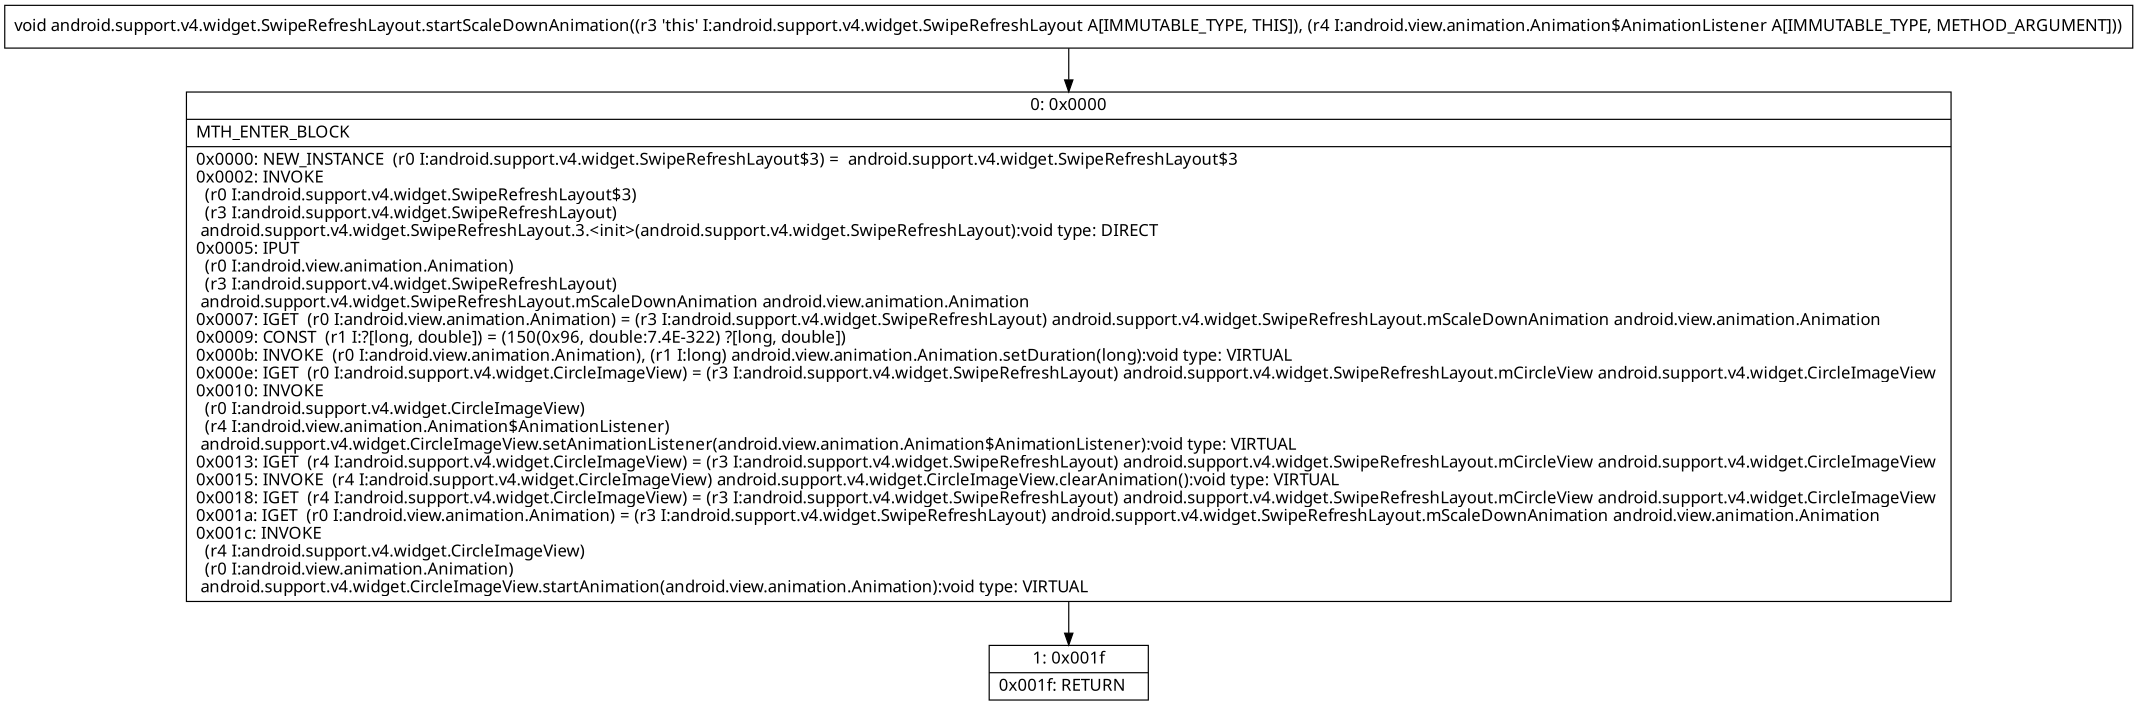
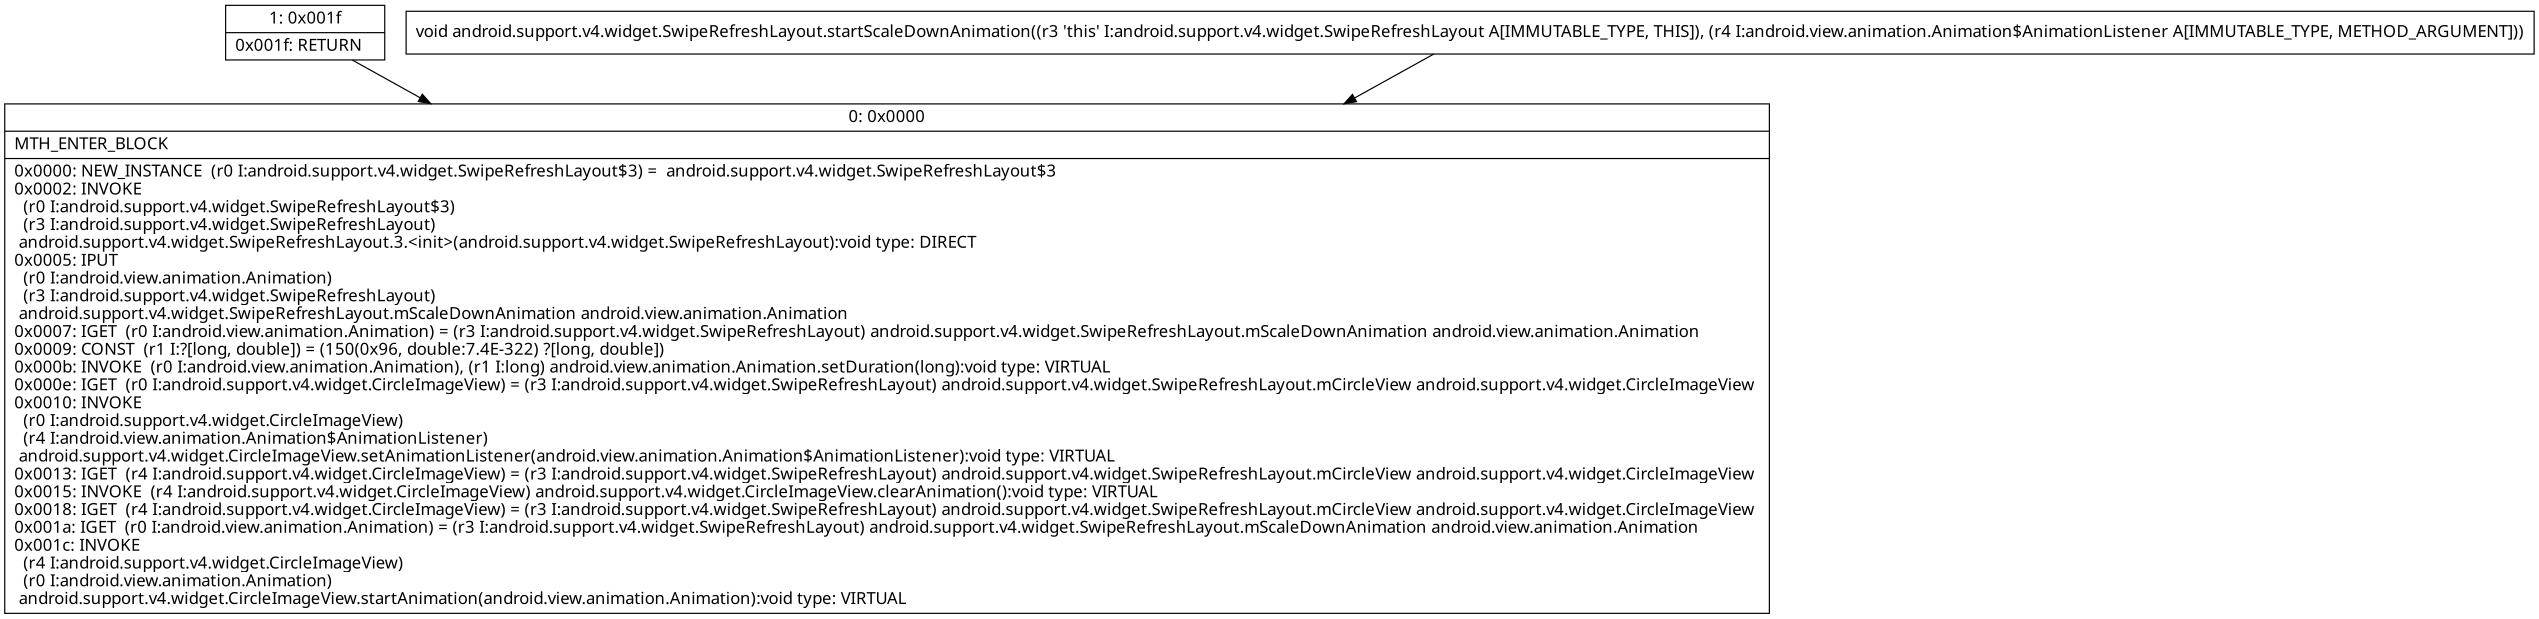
(1069, 617) -> (386, 79)
